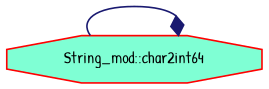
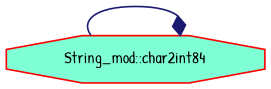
(134, 59) -> (136, 59)
